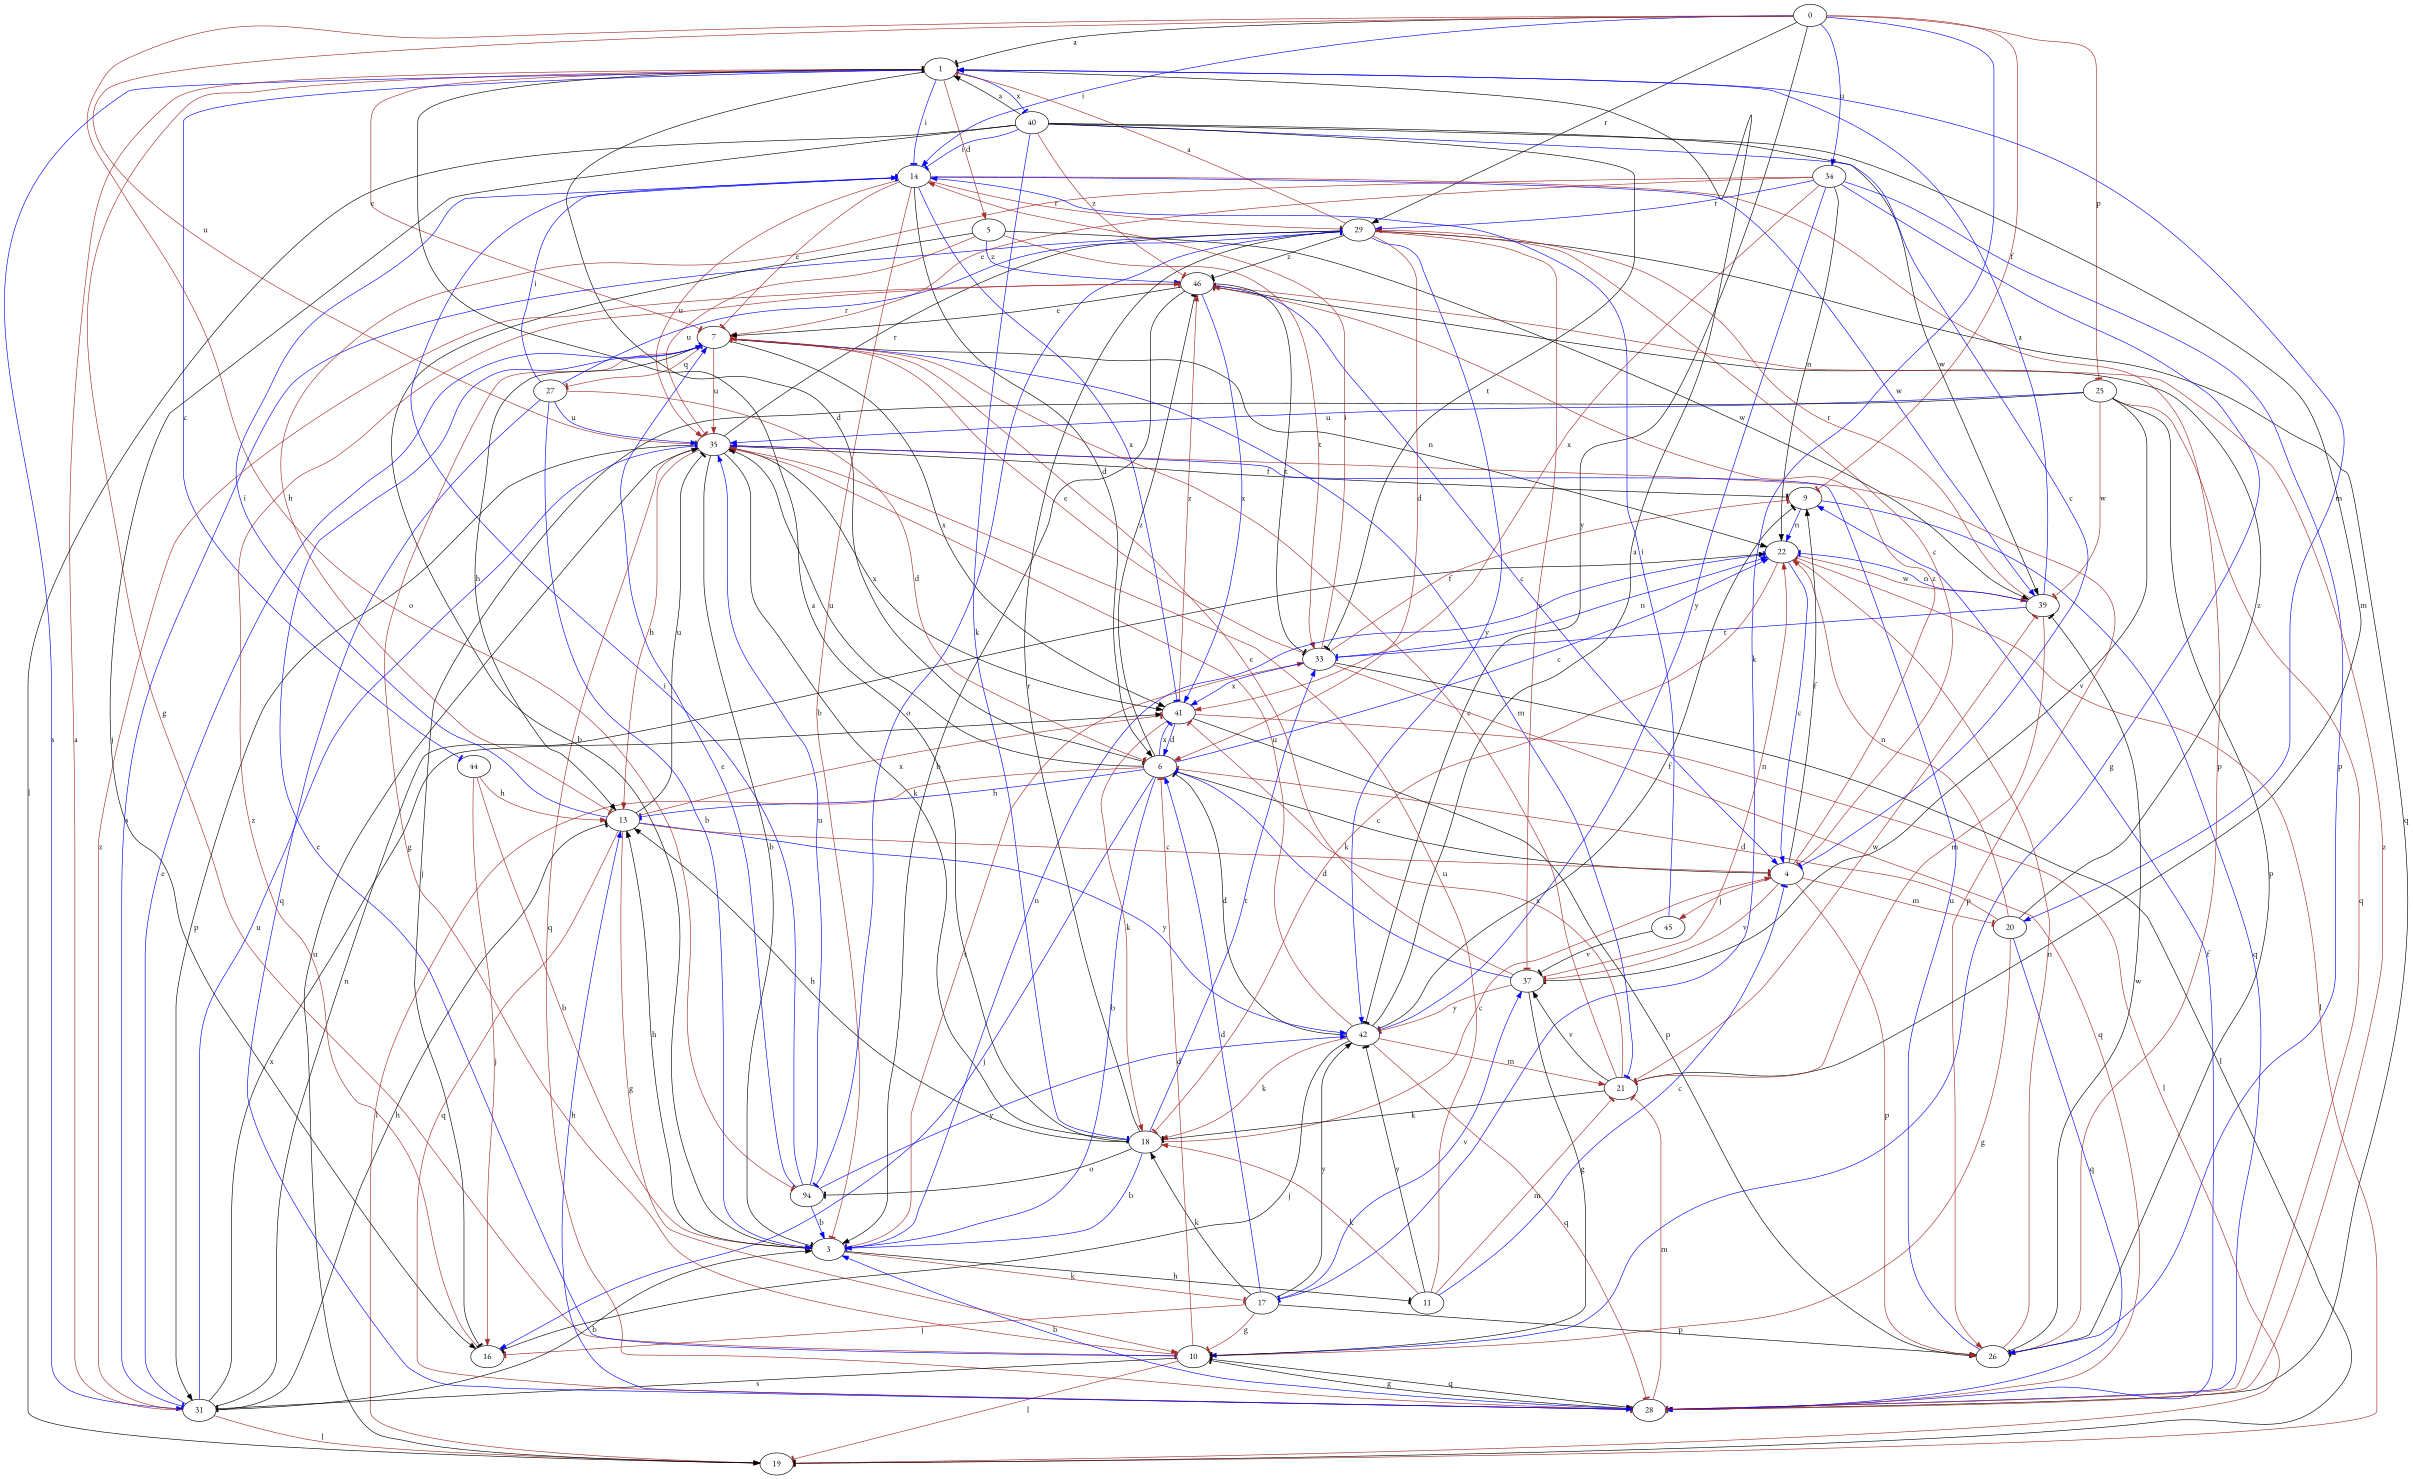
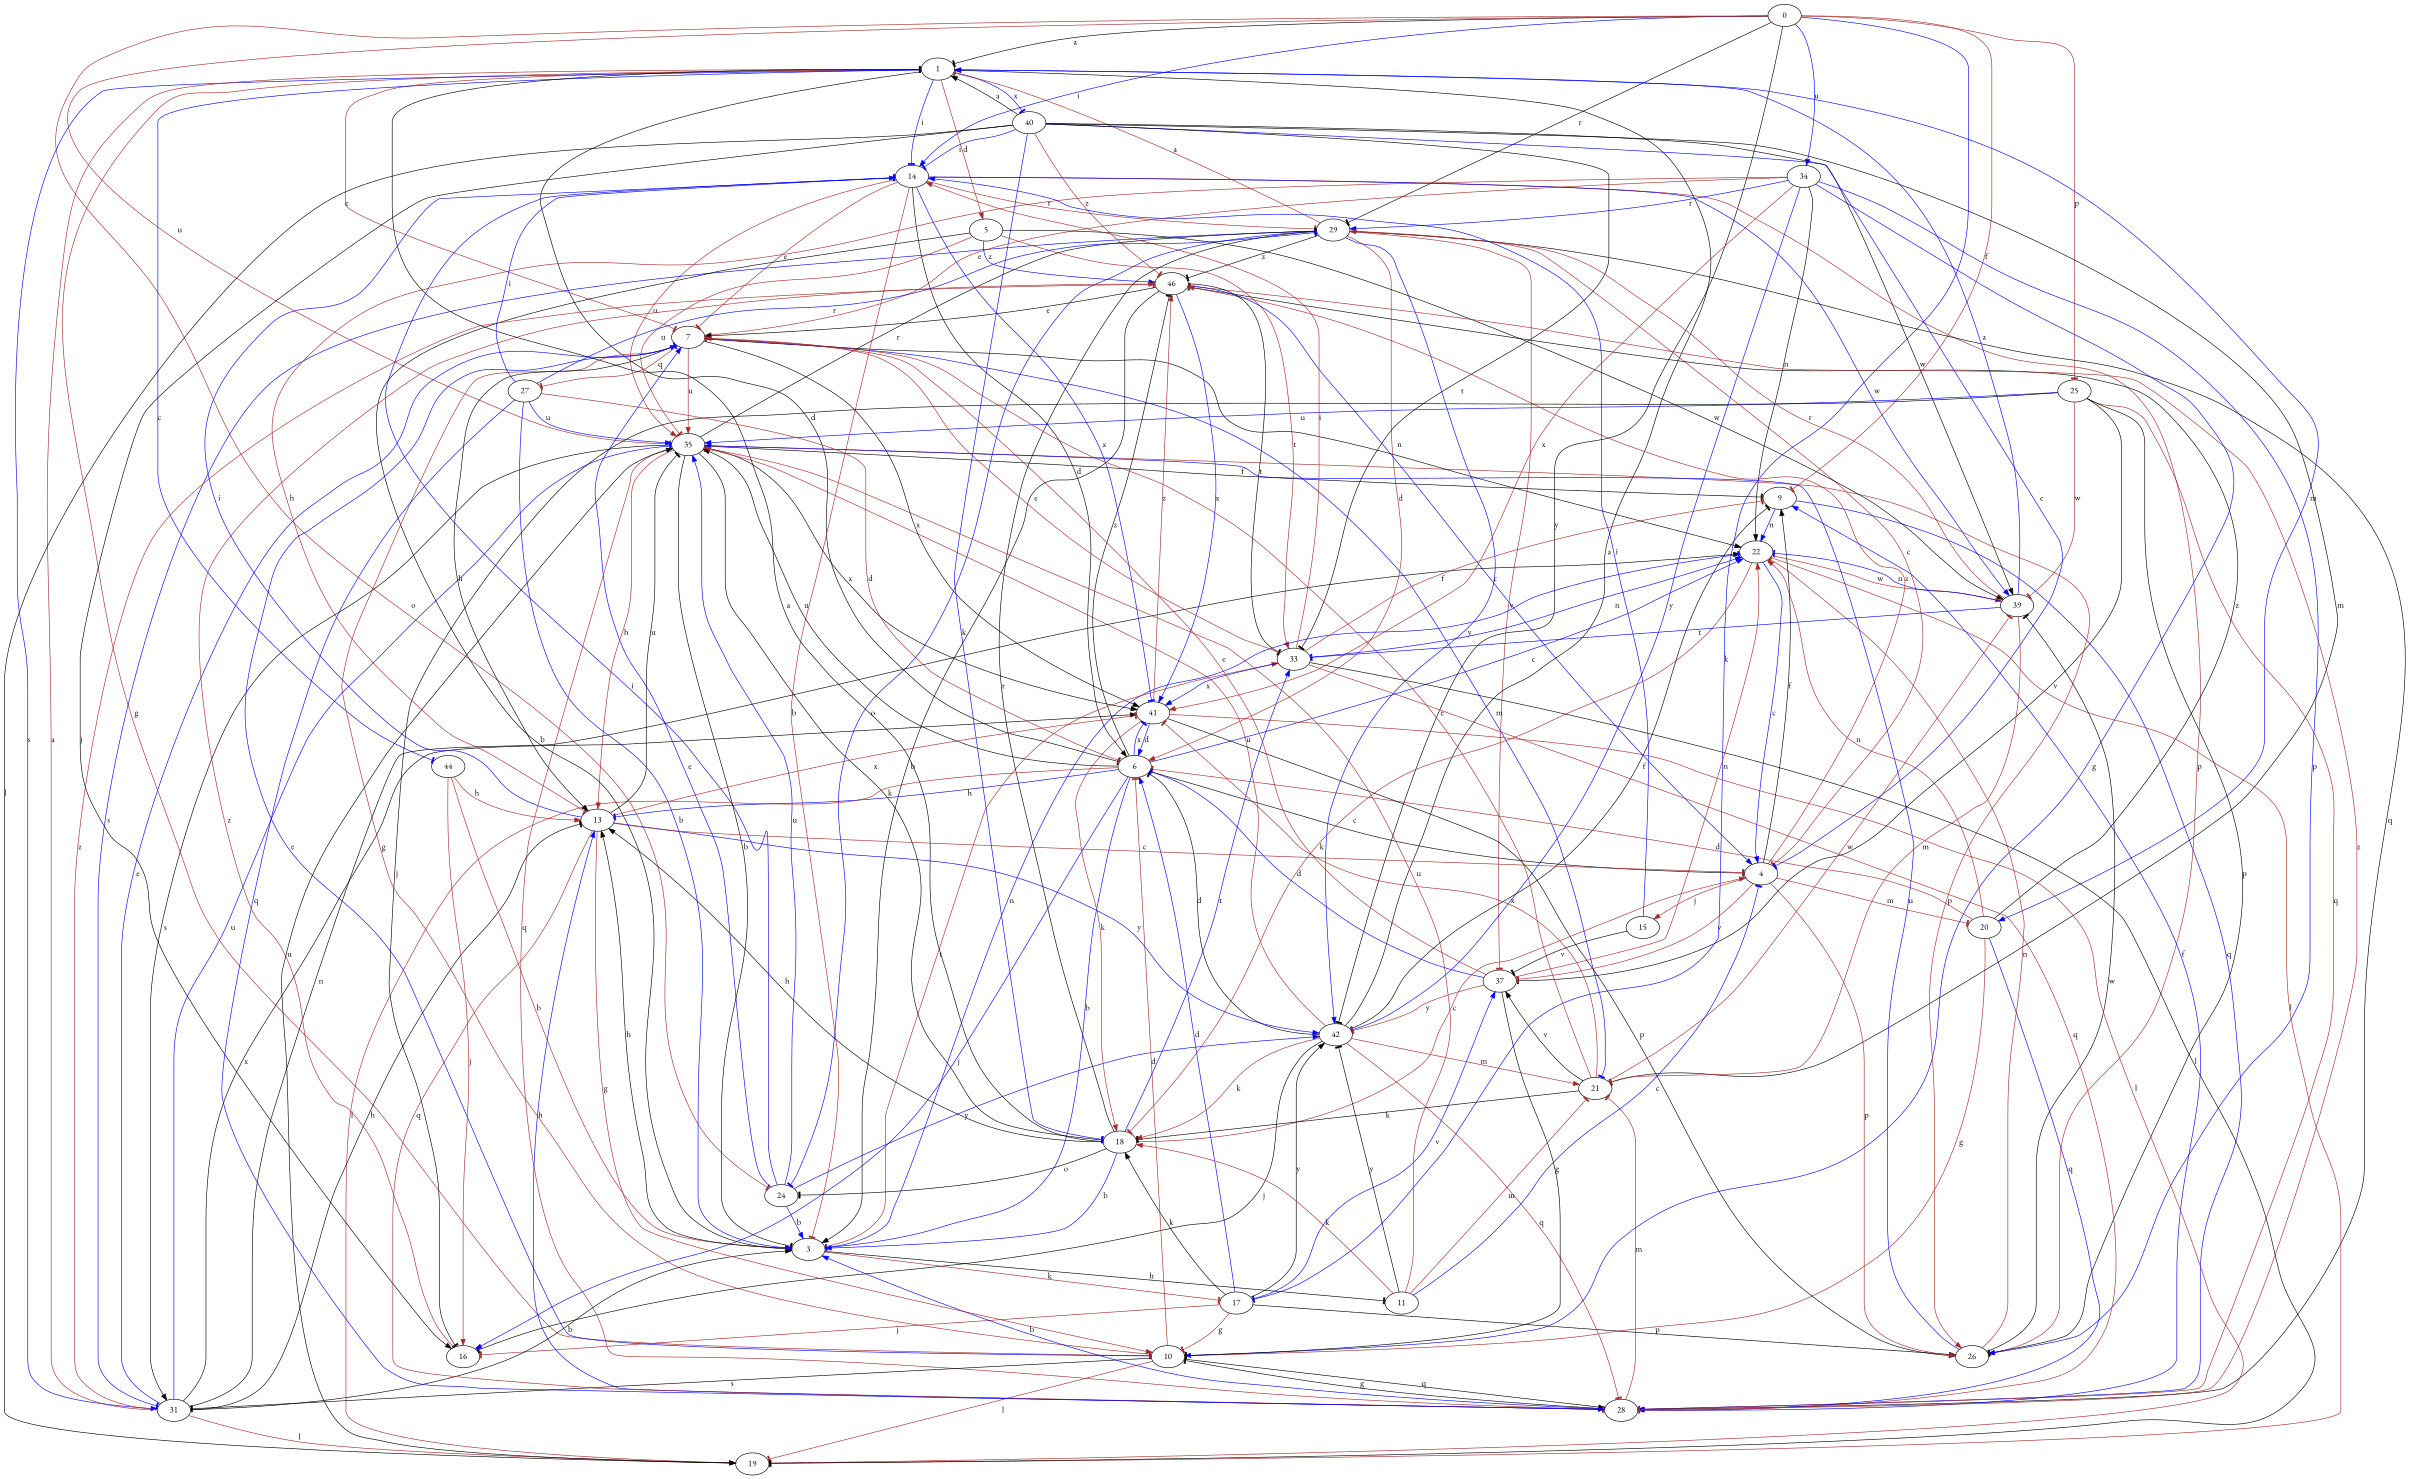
(1587, 121) -> (1560, 122)
(196, 927) -> (166, 927)
(1668, 927) -> (1643, 927)
(807, 1196) -> (781, 1196)
